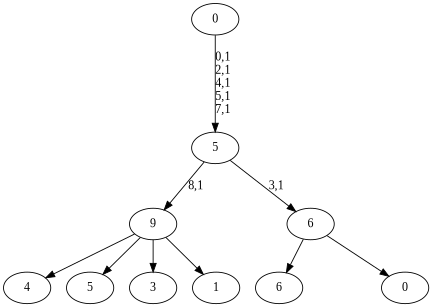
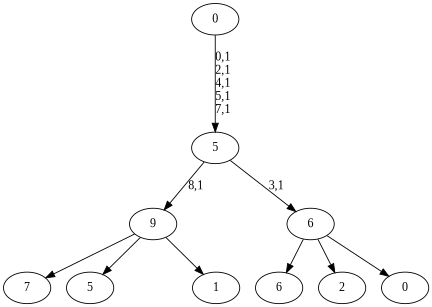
(27, 288) -> (27, 288)
(153, 288) -> none
none -> (342, 288)
